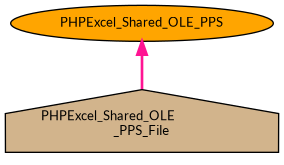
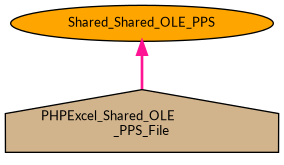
(142, 23) -> (142, 23)
